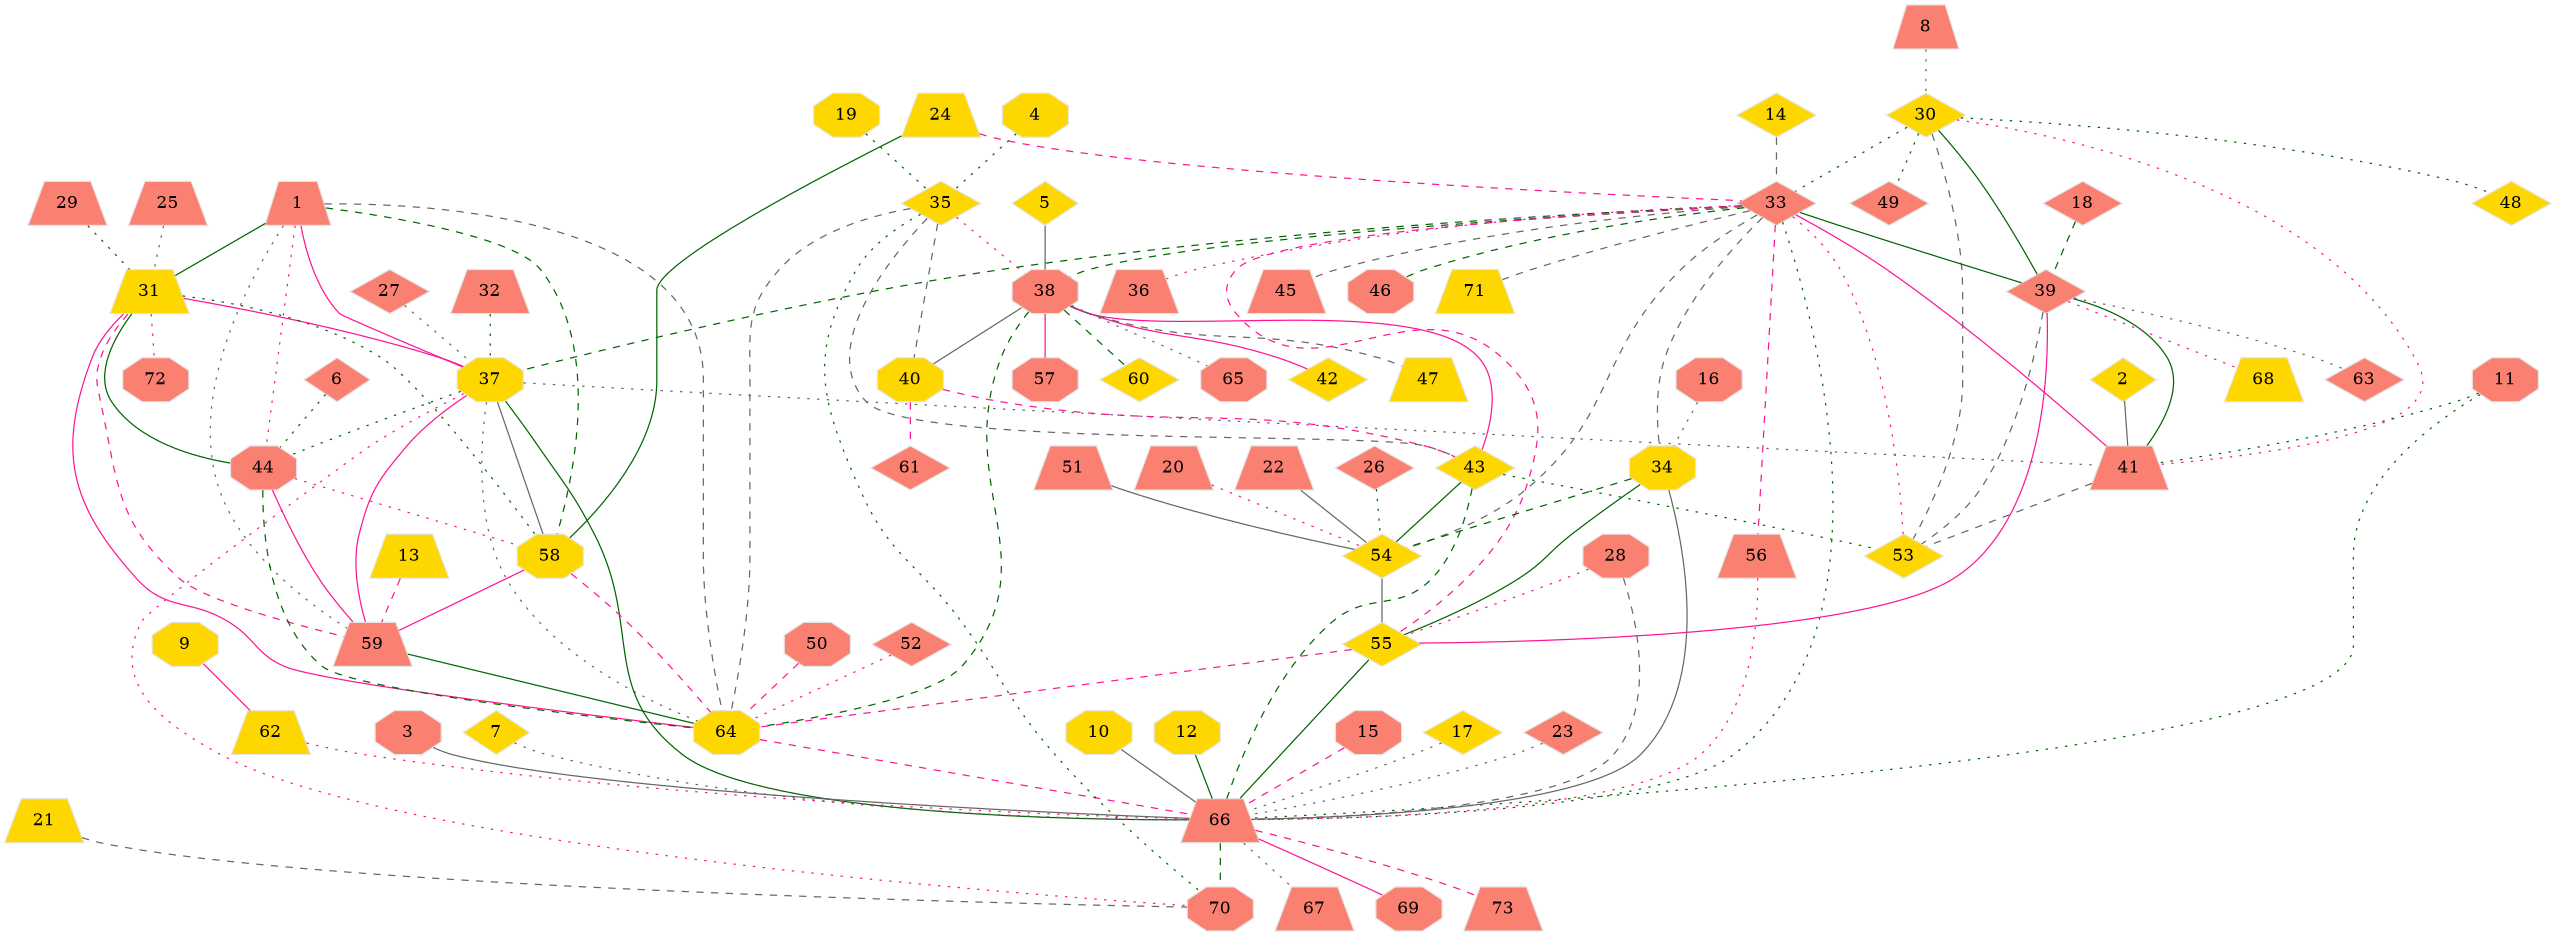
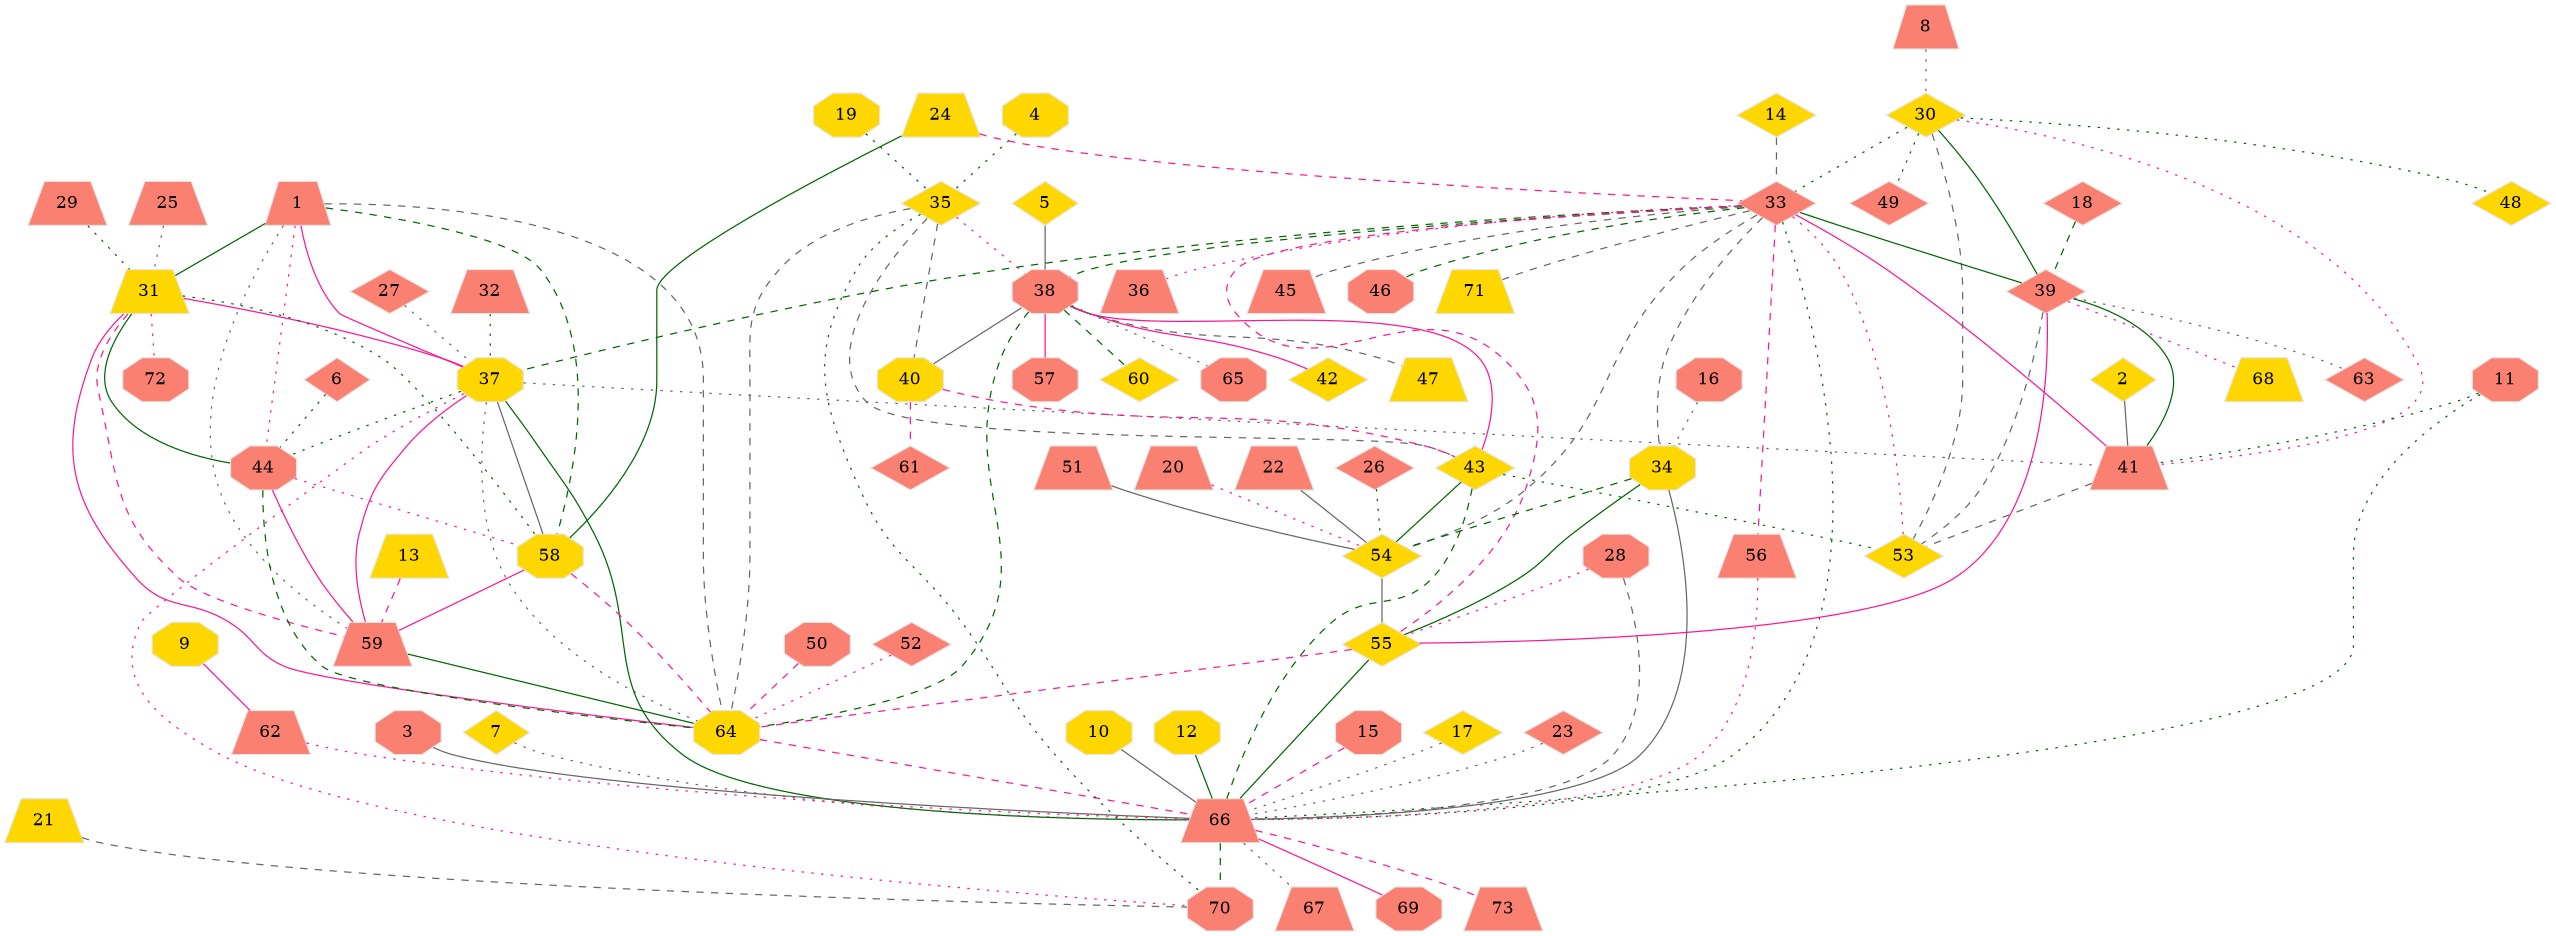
(271, 733) -> (271, 733)
